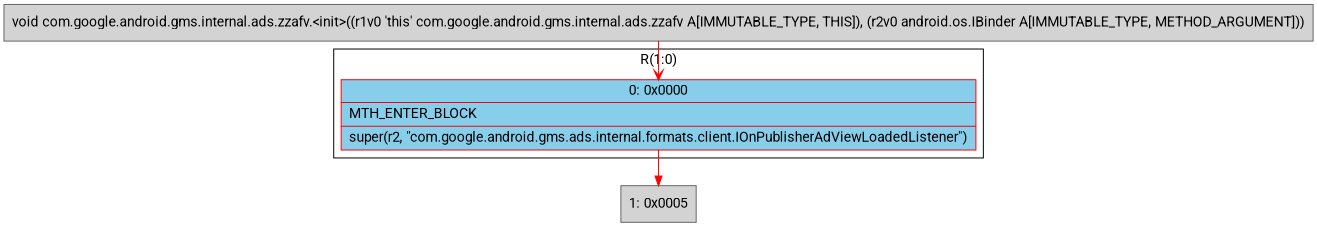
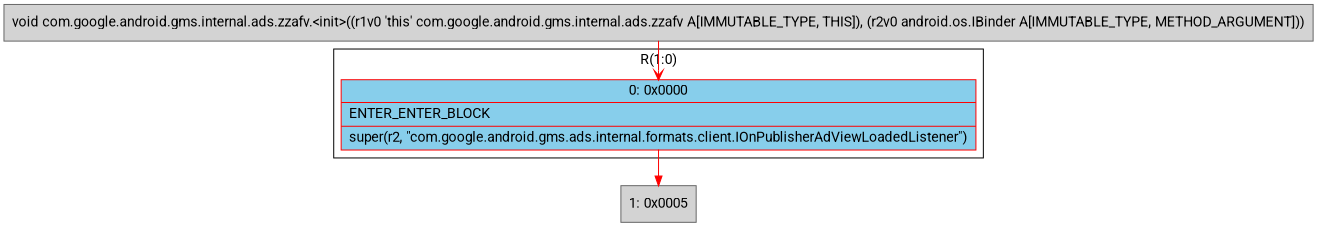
(413, 114) -> (420, 114)
